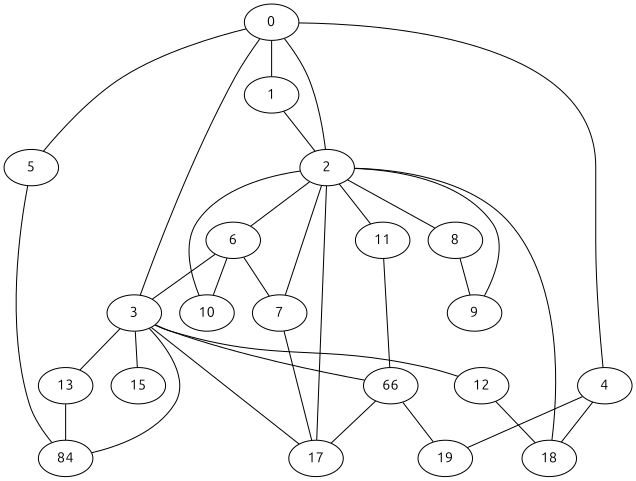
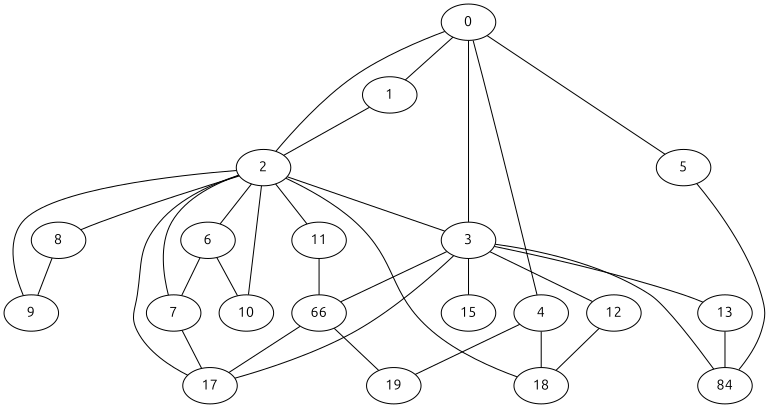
(184, 277) -> (366, 204)
